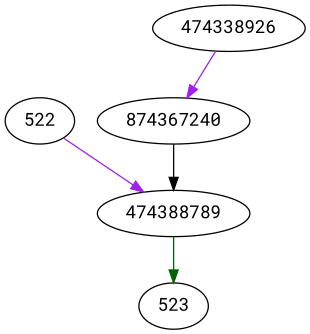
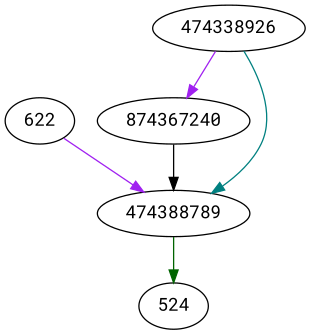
(40, 121) -> (40, 121)
none -> (266, 124)
(174, 306) -> (174, 306)
